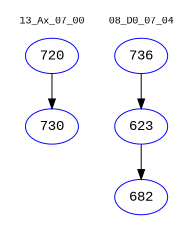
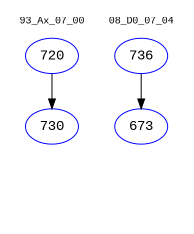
(52, 21) -> (52, 21)
(141, 126) -> (141, 126)
(141, 197) -> none
